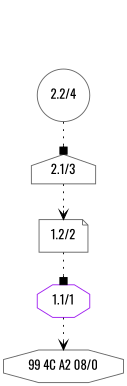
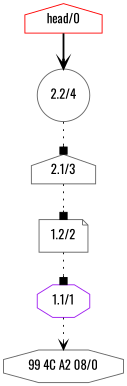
none -> (64, 20)
(64, 197) -> (64, 197)
